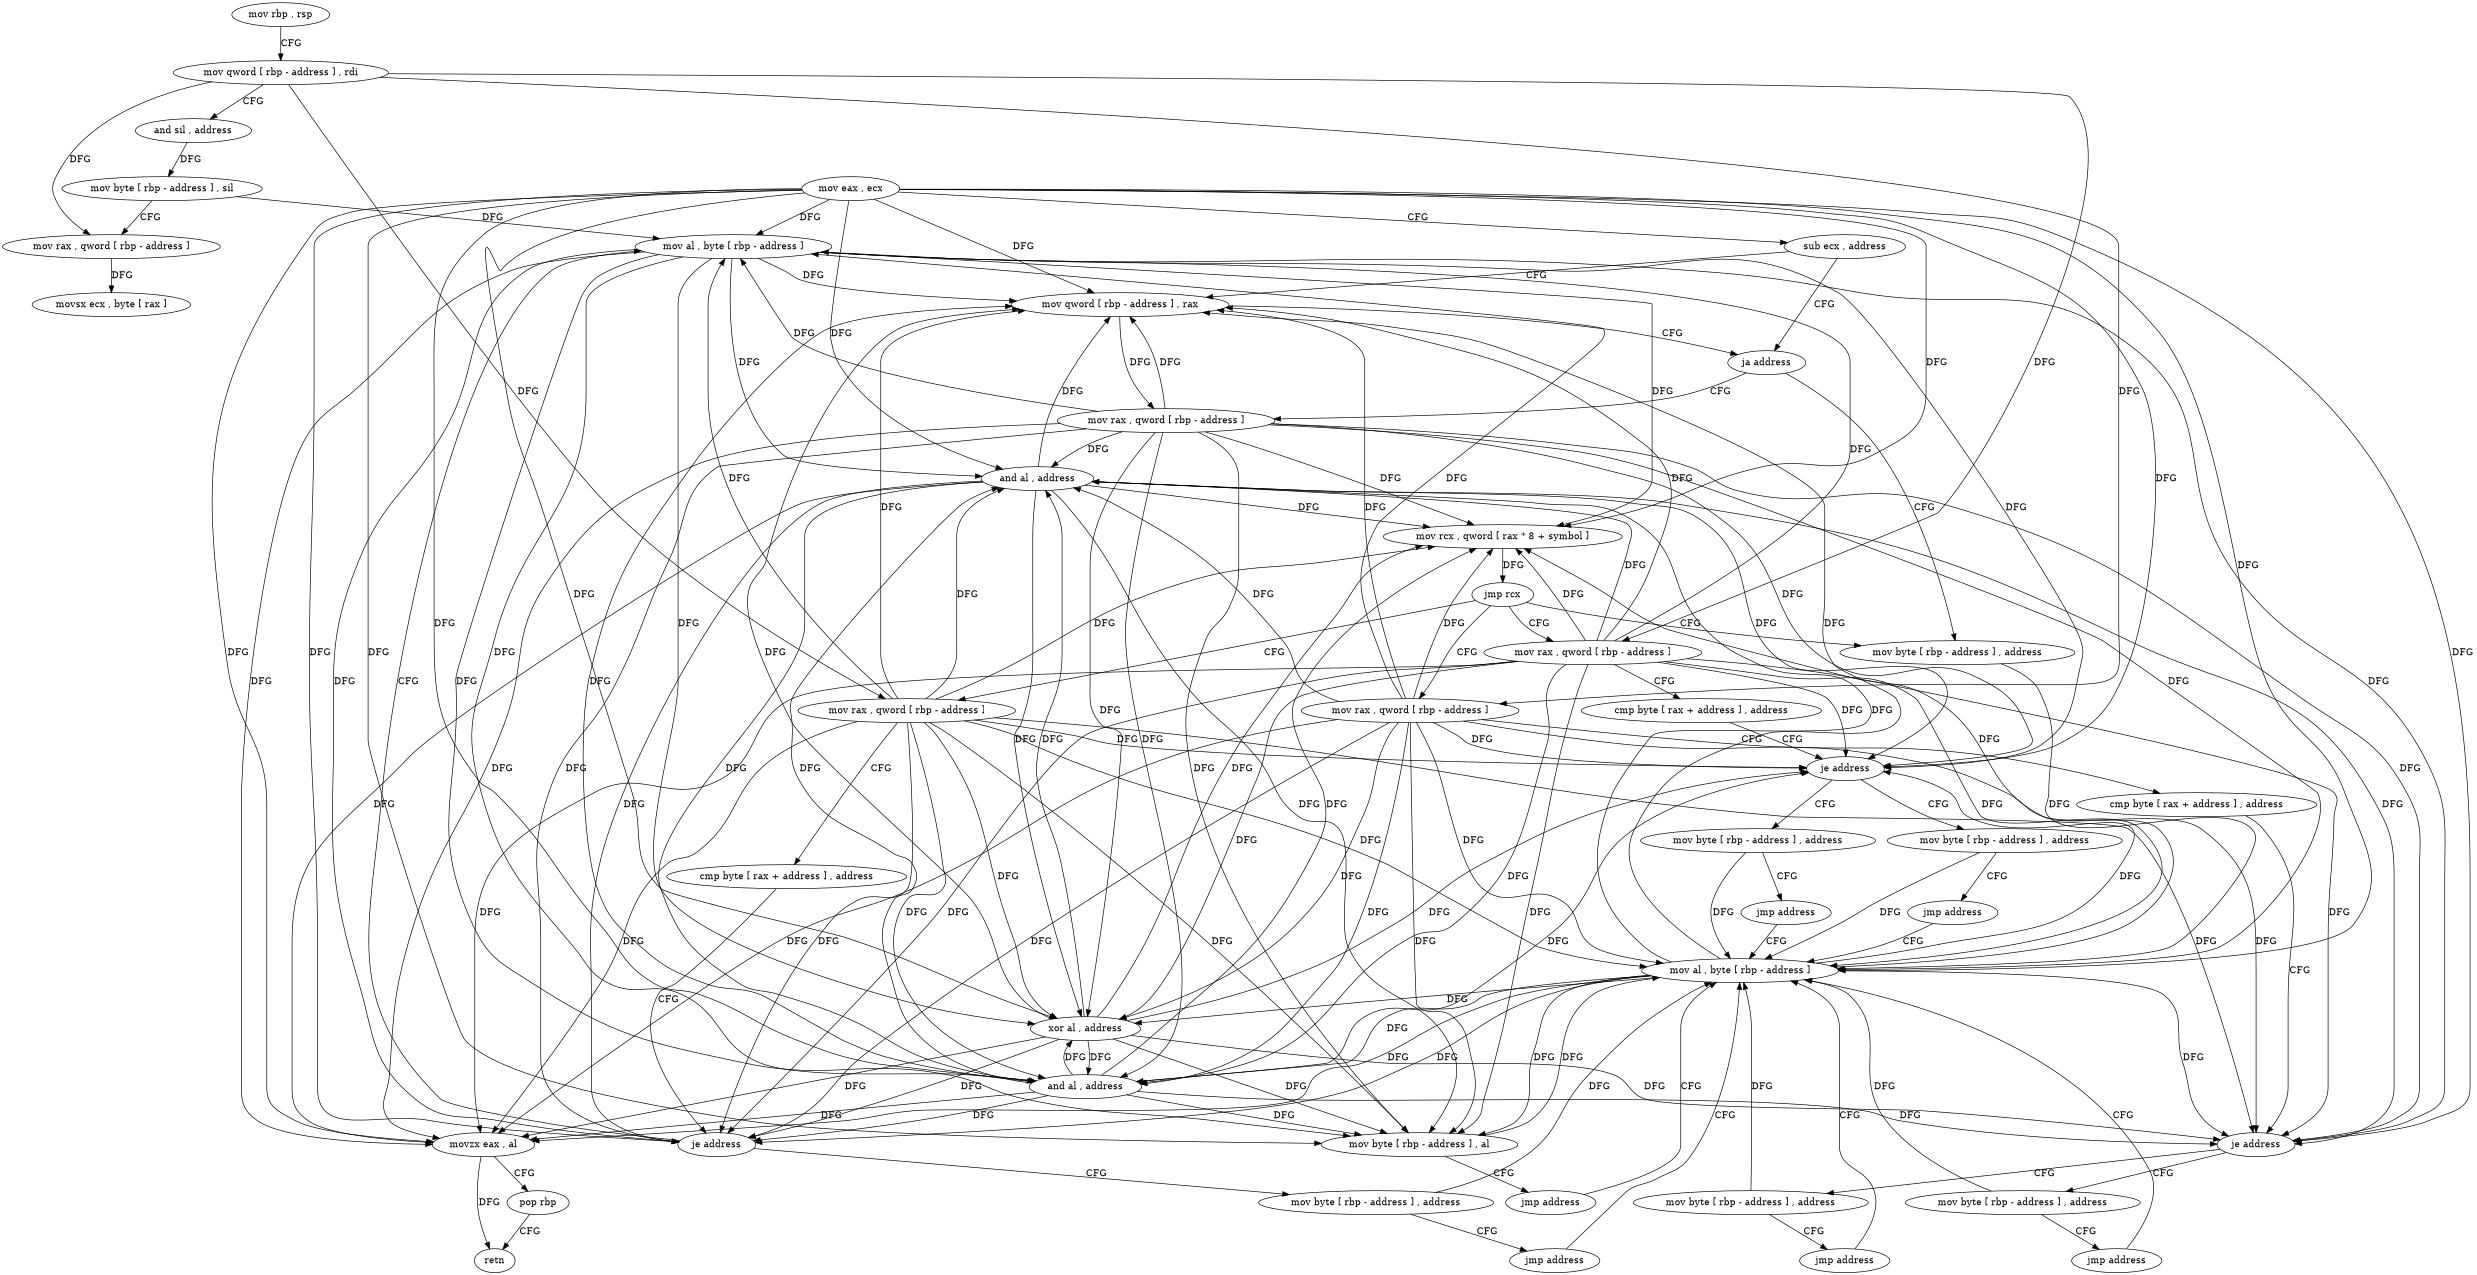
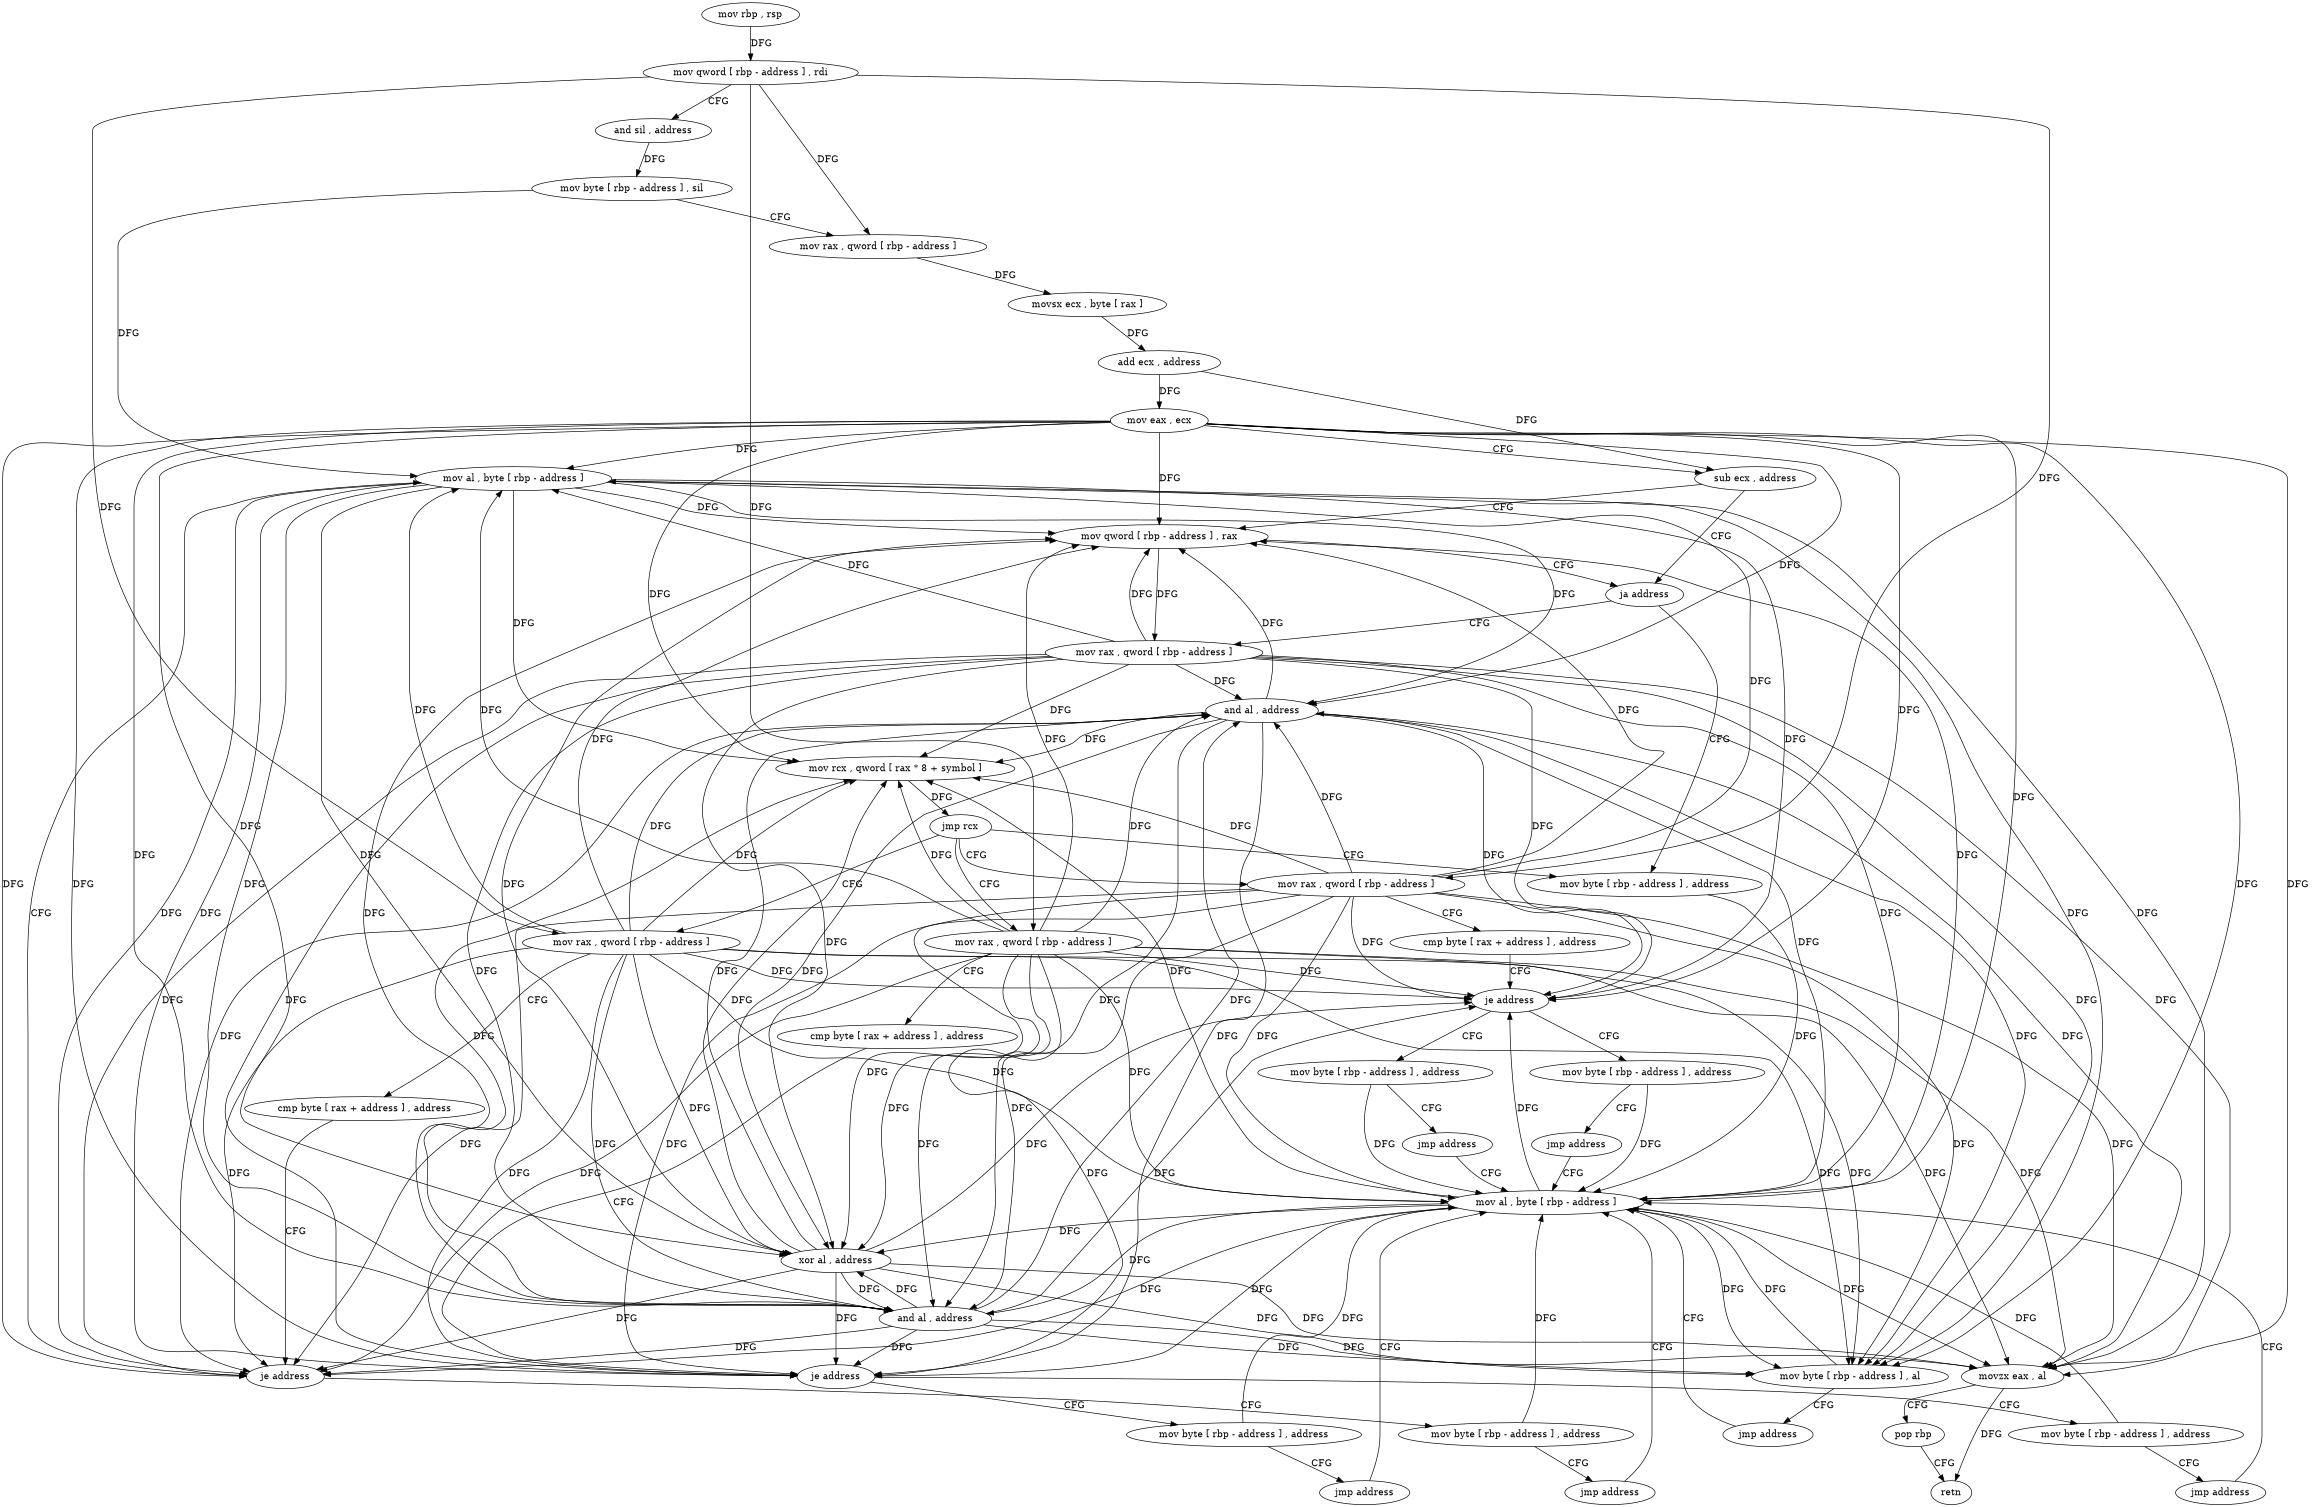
(291, 44) -> (762, 44)
none -> (1159, 363)
